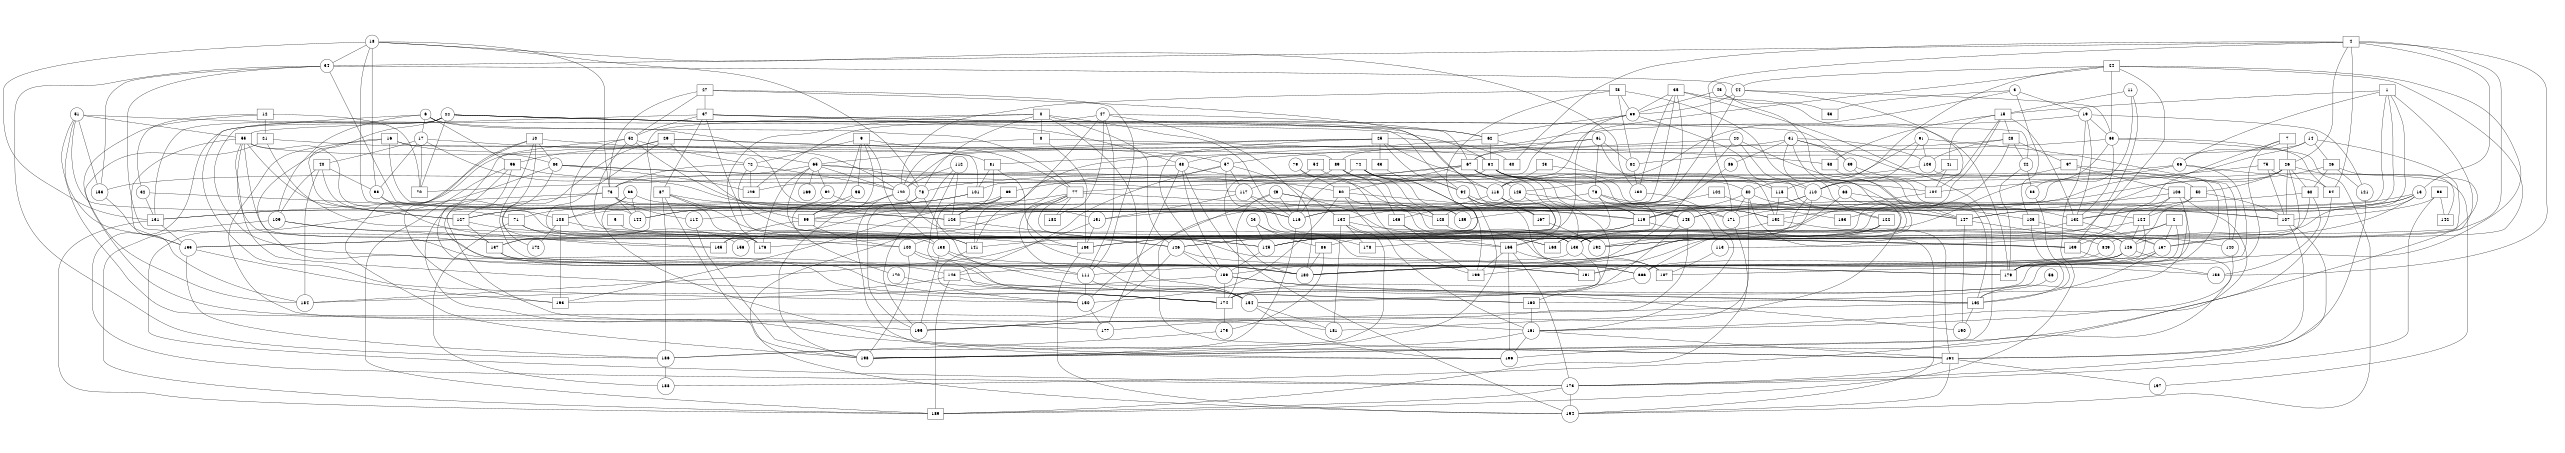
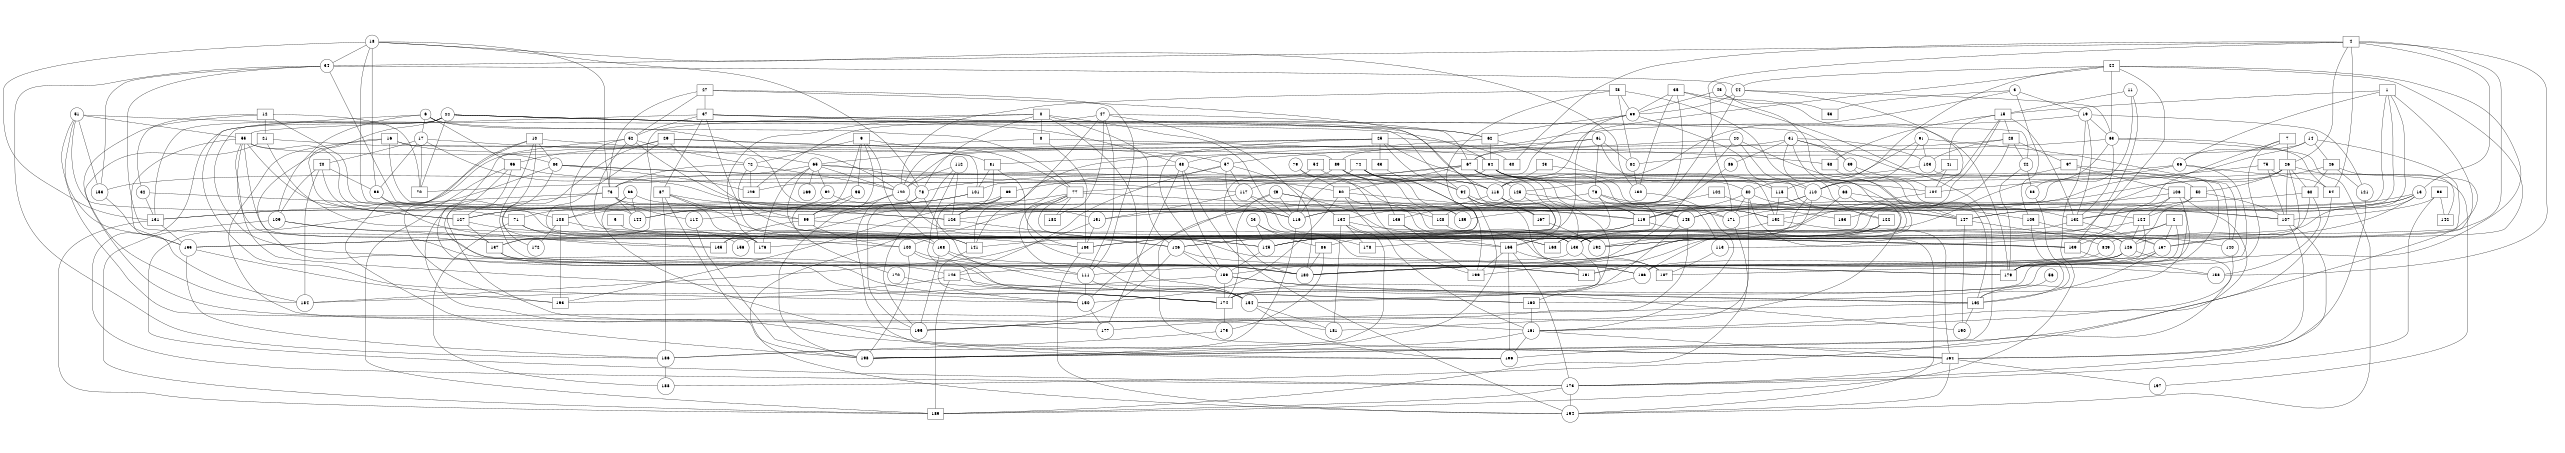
(1390, 191) -> (1415, 181)
(1286, 211) -> (515, 210)
(1642, 275) -> (1642, 275)
